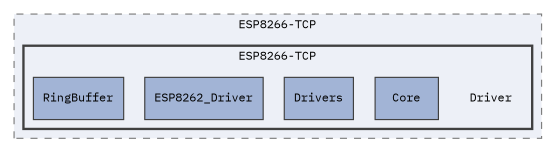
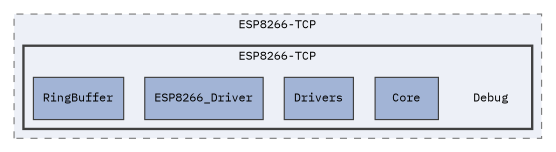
(204, 98) -> (204, 98)
(491, 98) -> (491, 98)
